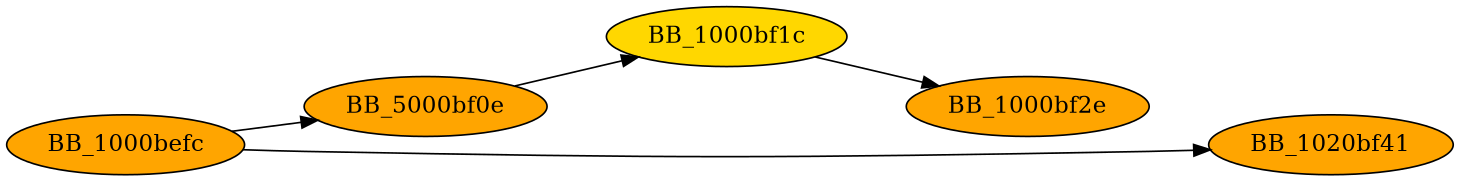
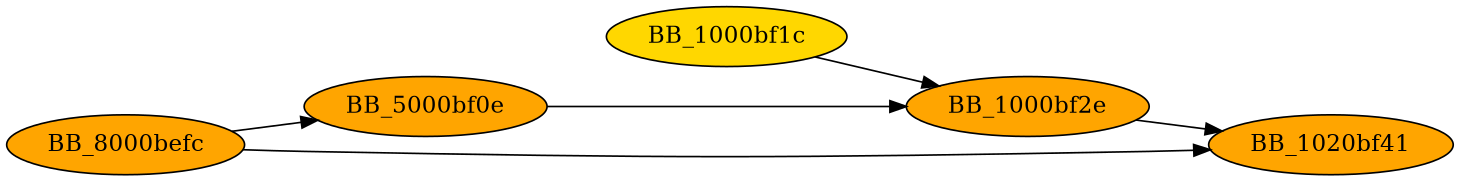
(569, 73) -> (718, 106)
none -> (1171, 125)
(126, 145) -> (126, 145)
